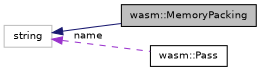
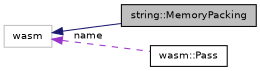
(189, 16) -> (189, 16)
(28, 36) -> (28, 36)
